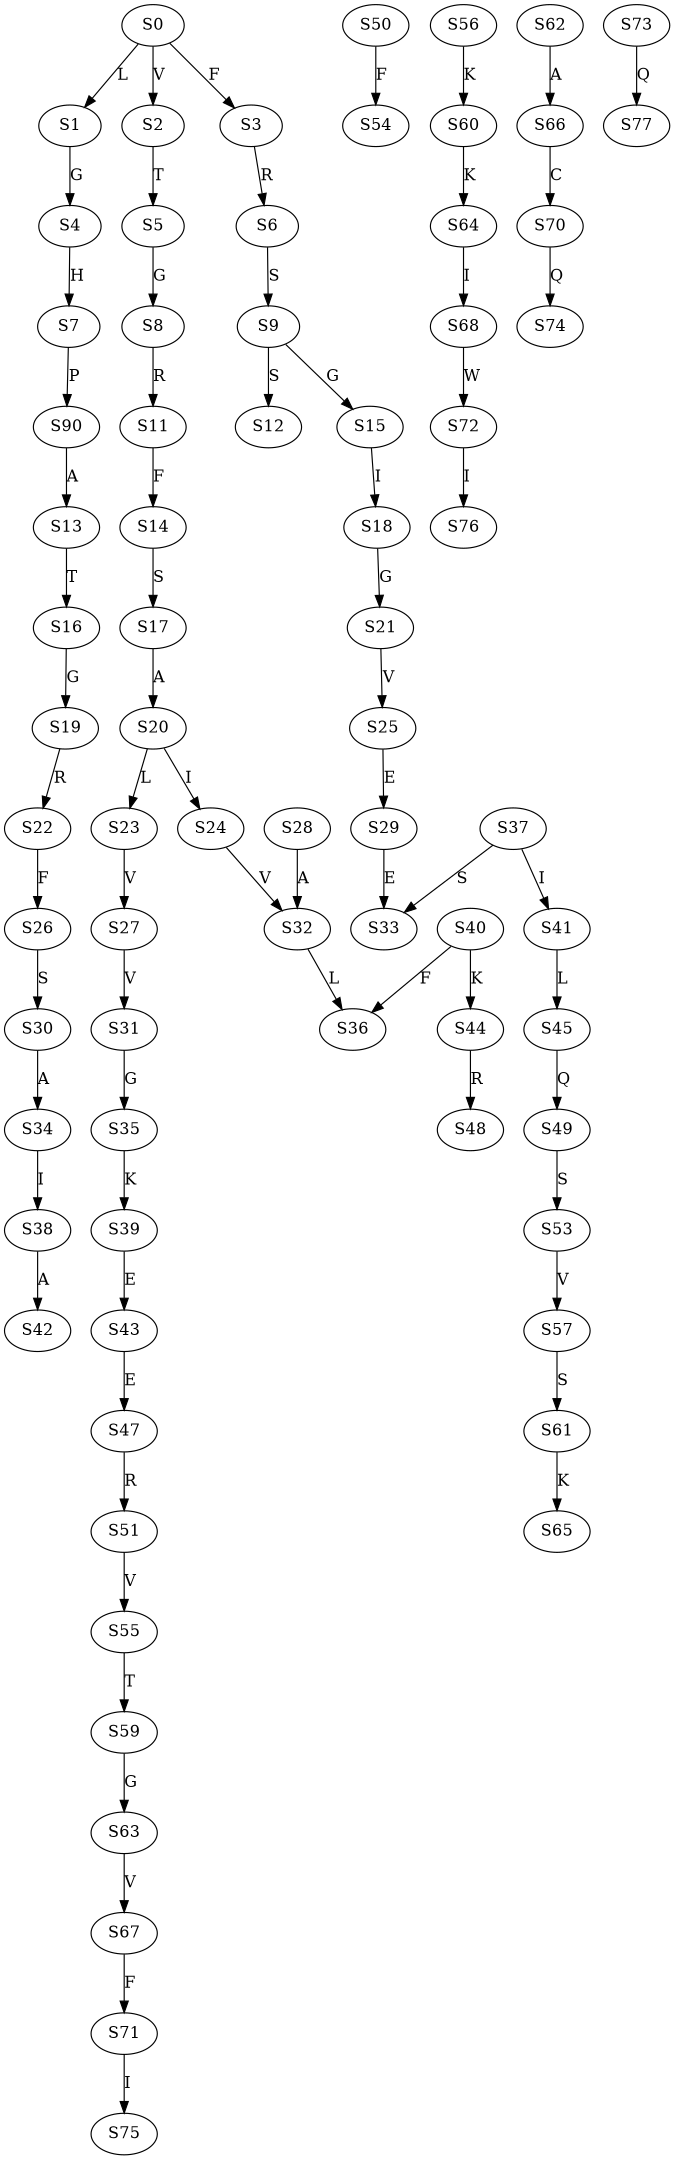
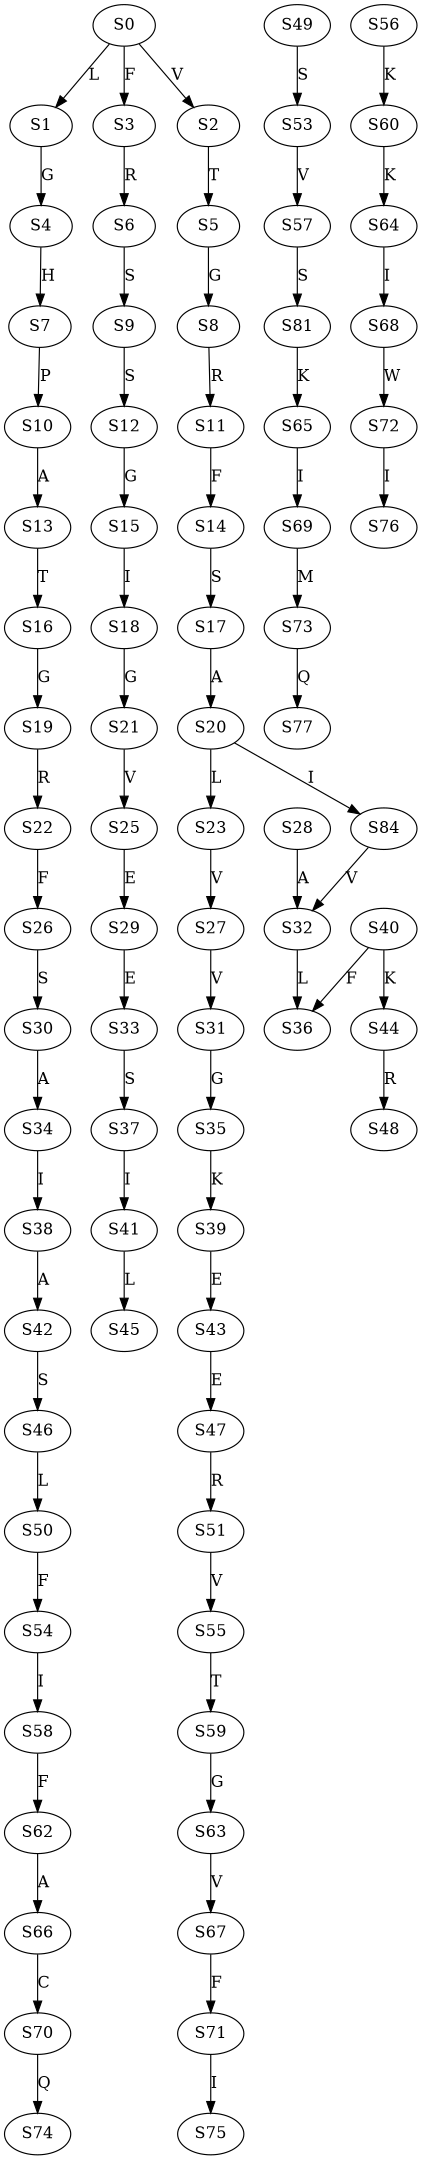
(315, 373) -> (124, 471)
(66, 427) -> (38, 427)
none -> (297, 527)
(211, 829) -> (384, 829)
(453, 875) -> (124, 1074)
(557, 1074) -> none
none -> (38, 1431)
(557, 1431) -> (297, 327)
none -> (38, 1732)
